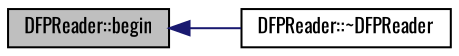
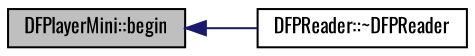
(89, 28) -> (97, 28)
